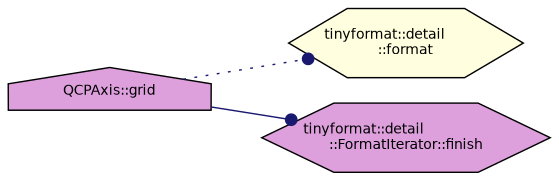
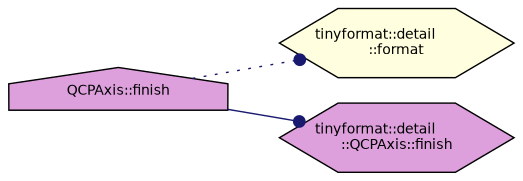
(110, 91) -> (118, 91)
(406, 138) -> (397, 138)
